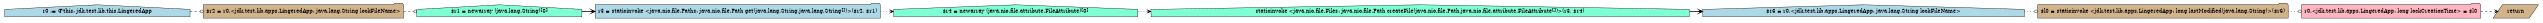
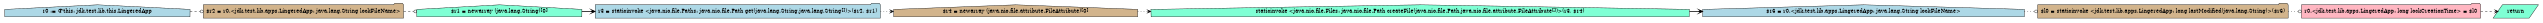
(1016, 11) -> (1016, 11)
(2516, 11) -> (2516, 11)
